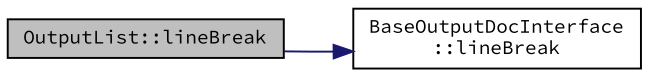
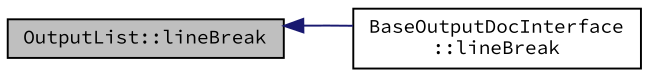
(309, 52) -> (328, 26)
